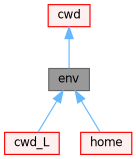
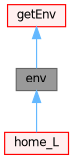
(69, 16) -> (37, 16)
(32, 143) -> (37, 143)
(106, 143) -> none
